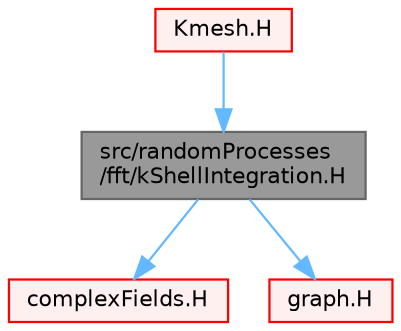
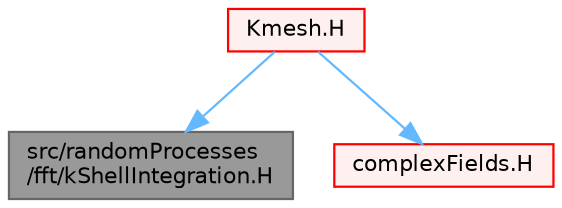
(173, 230) -> (362, 90)
(331, 301) -> none
